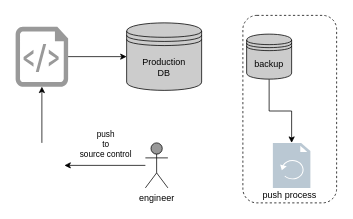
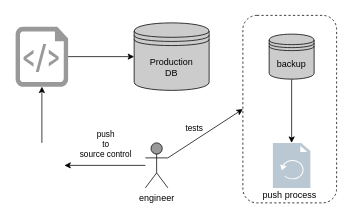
(164, 57) -> (171, 57)
(269, 57) -> (291, 57)
none -> (203, 135)
